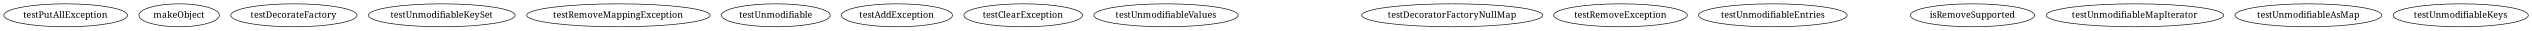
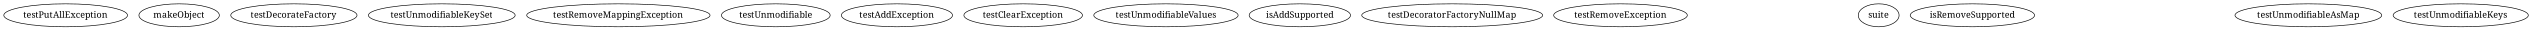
none -> (1300, 15)
(1773, 15) -> none
none -> (1879, 15)
(2135, 15) -> none
